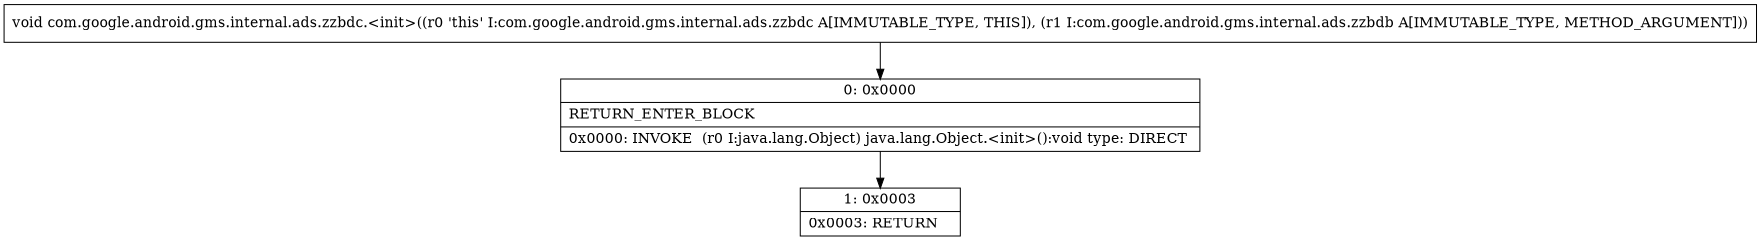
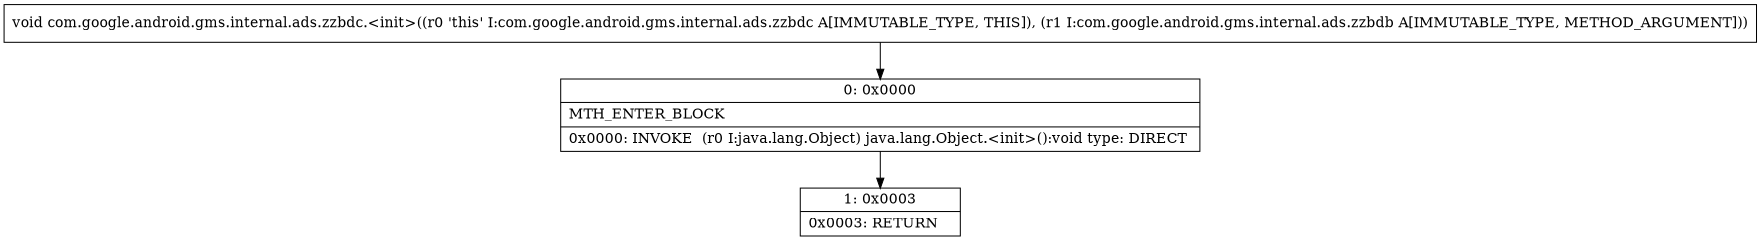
(662, 114) -> (647, 114)
